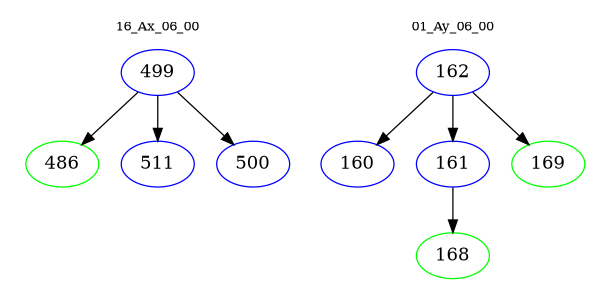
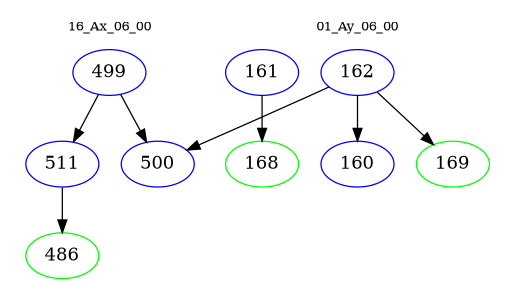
(453, 112) -> (271, 113)
(115, 114) -> (62, 204)
